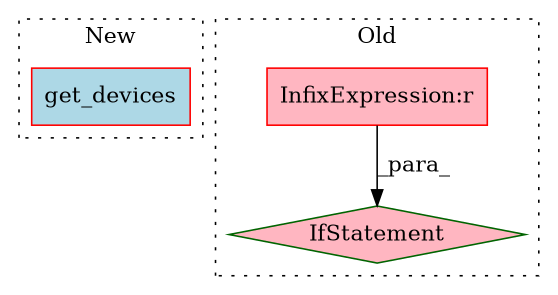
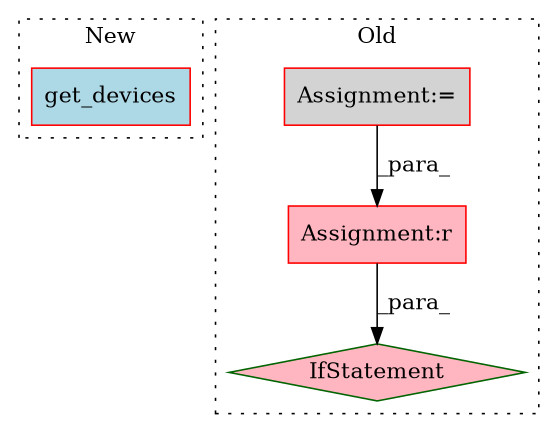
(377, 97) -> (377, 235)
none -> (377, 97)
